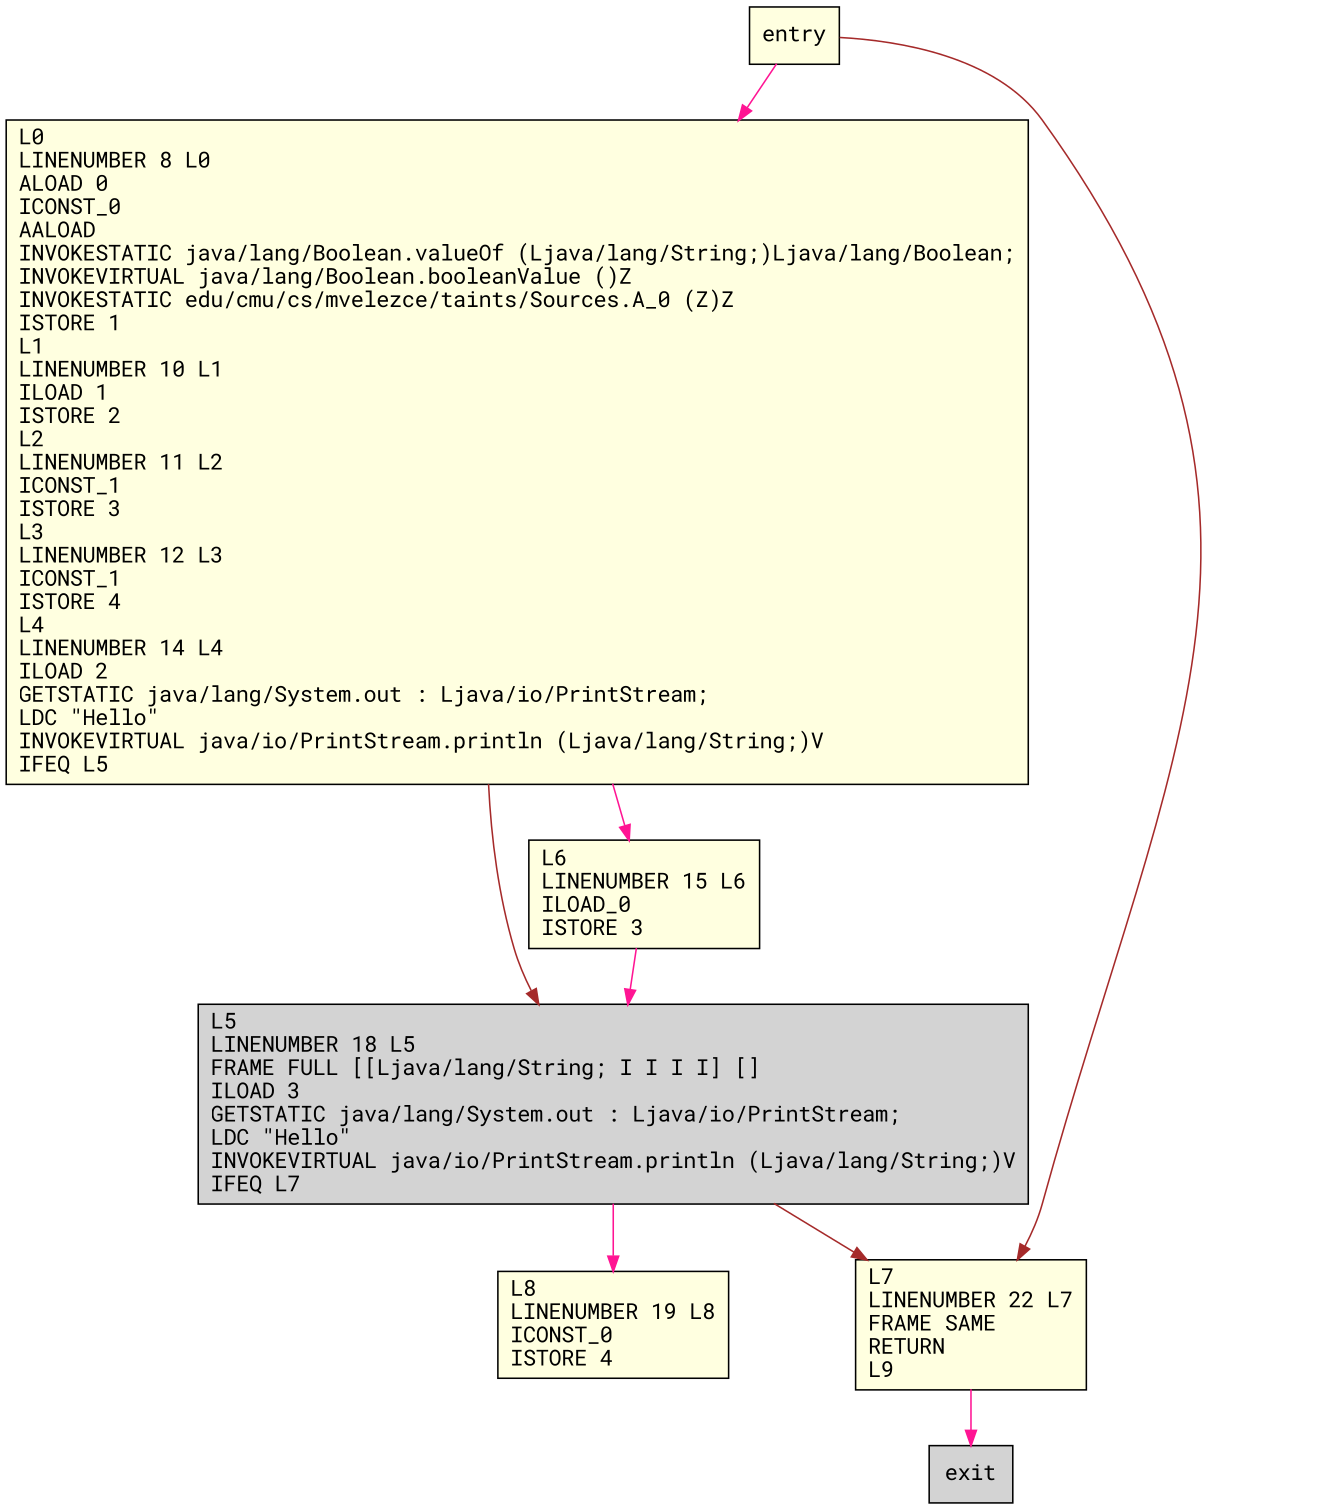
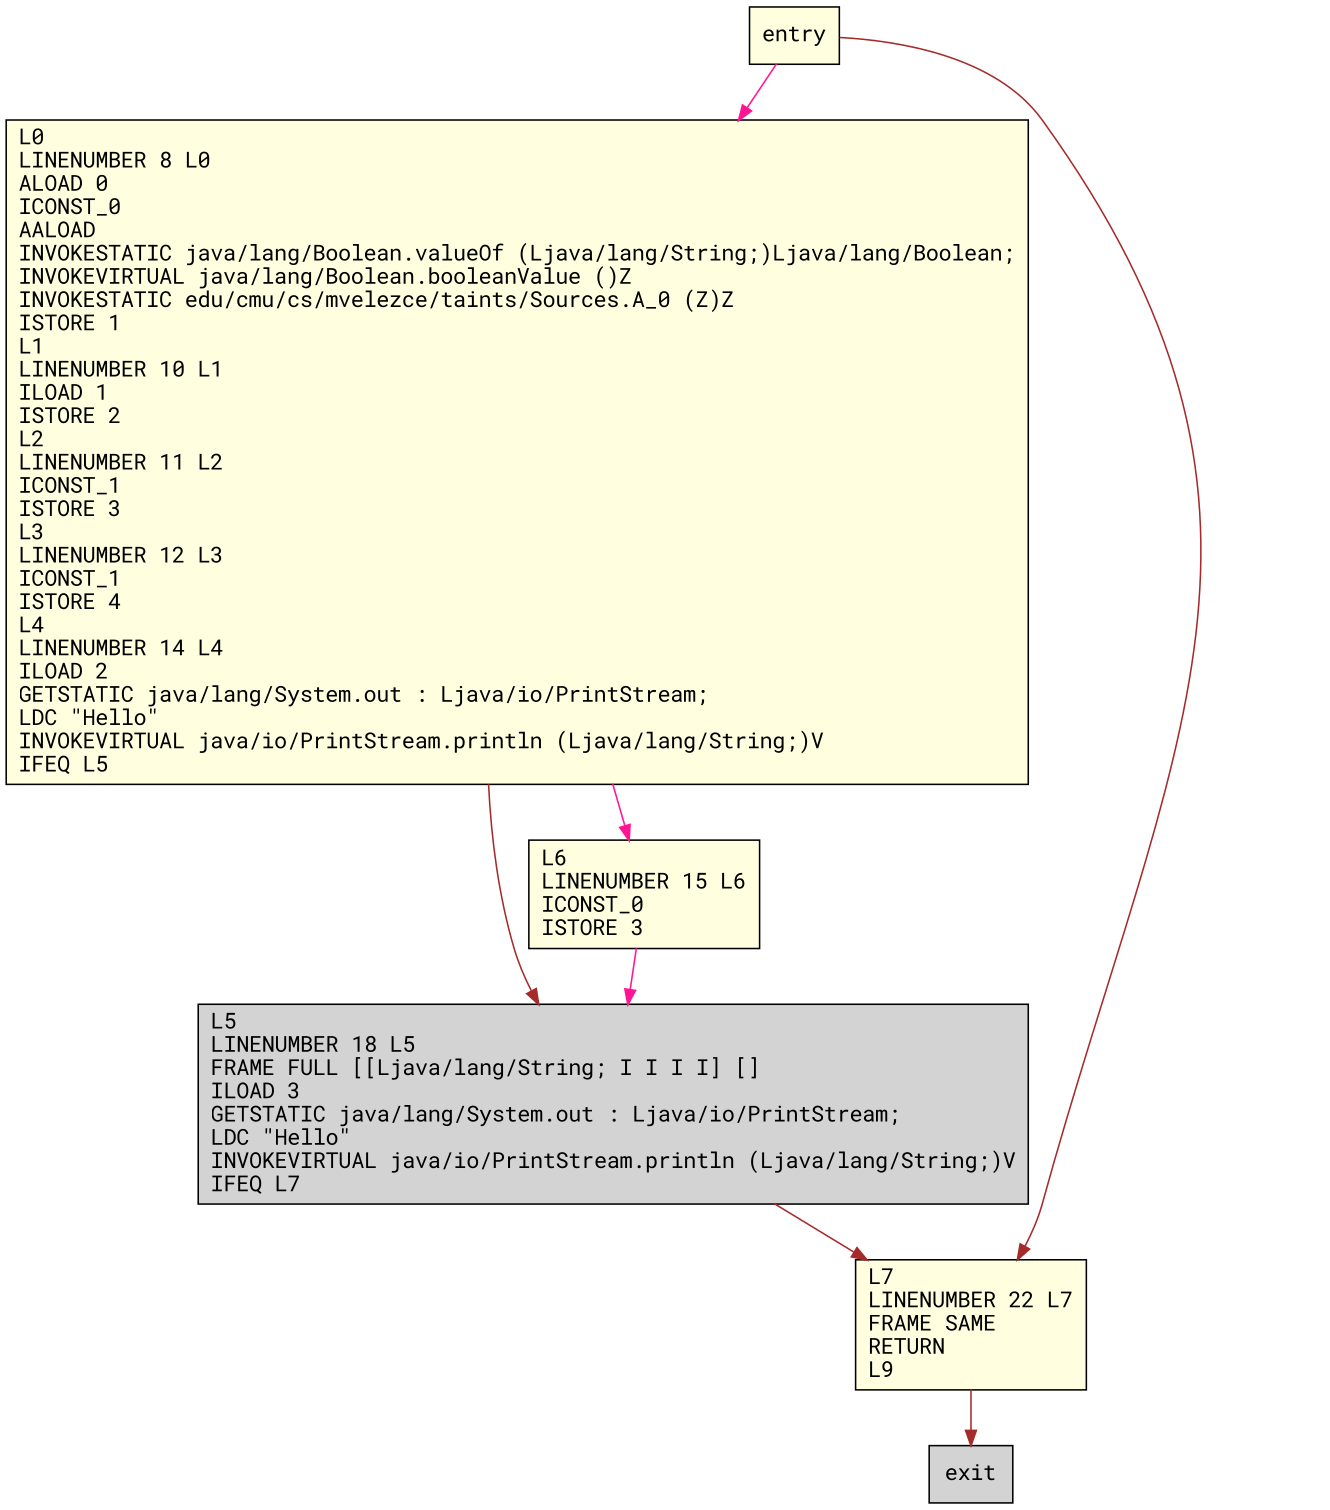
(644, 894) -> (644, 894)
(613, 1325) -> none
(971, 1410) -> (971, 1410)
